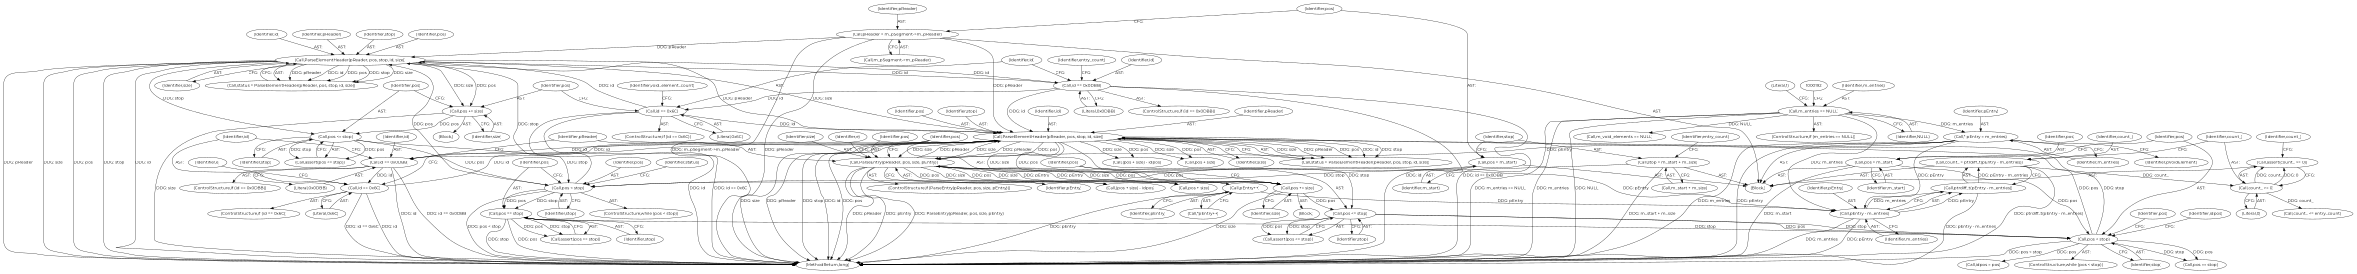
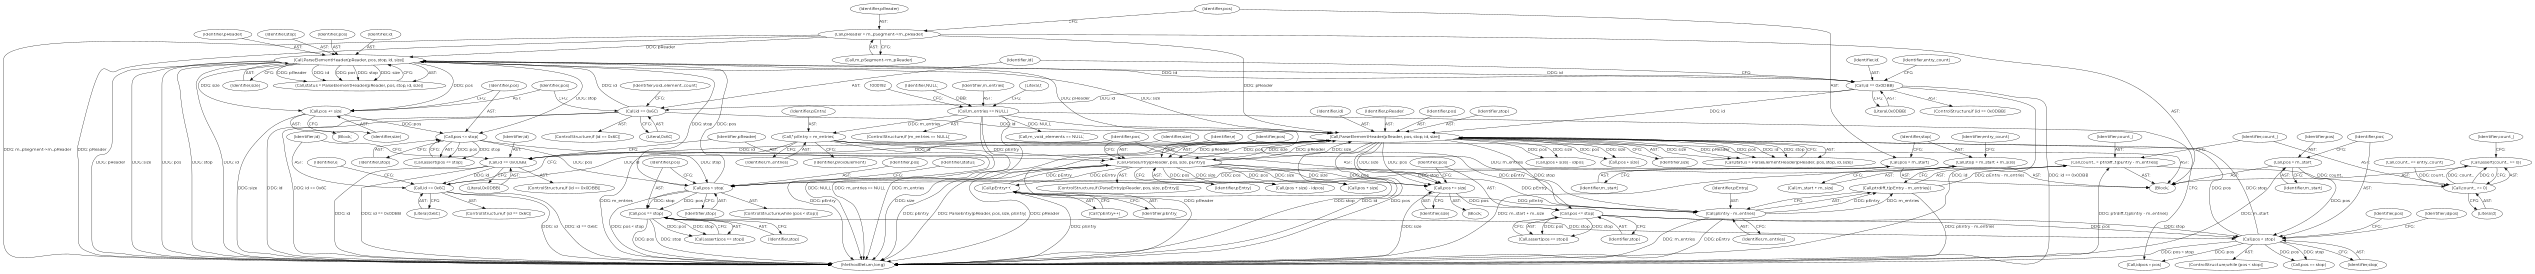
(1874, 119) -> (1668, 123)
(1914, 124) -> (962, 98)
(2283, 200) -> (2419, 178)
(1745, 258) -> (1537, 263)
